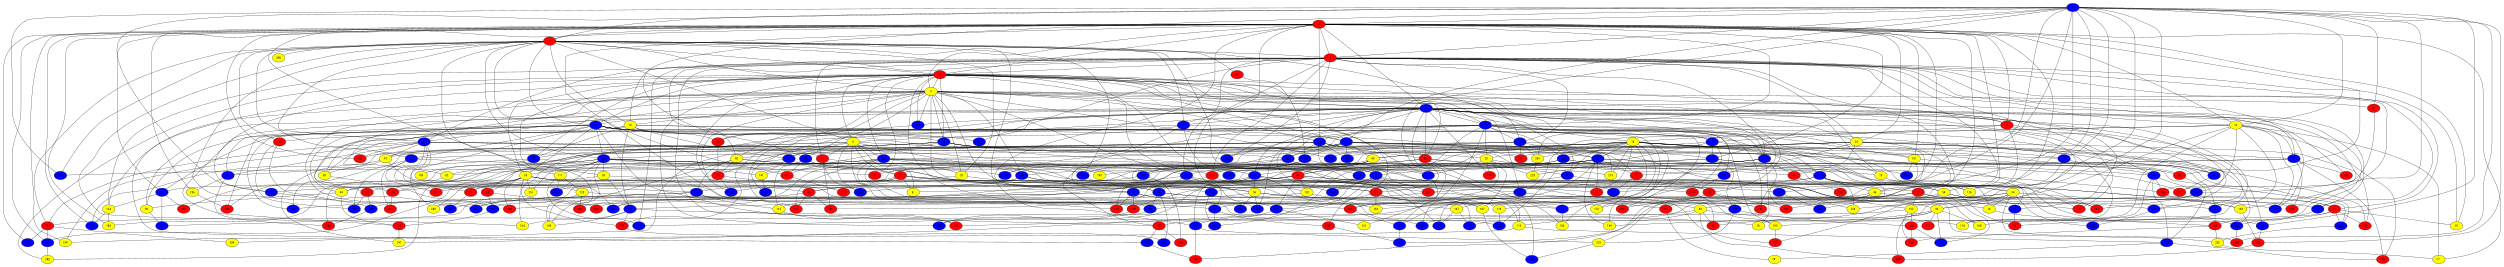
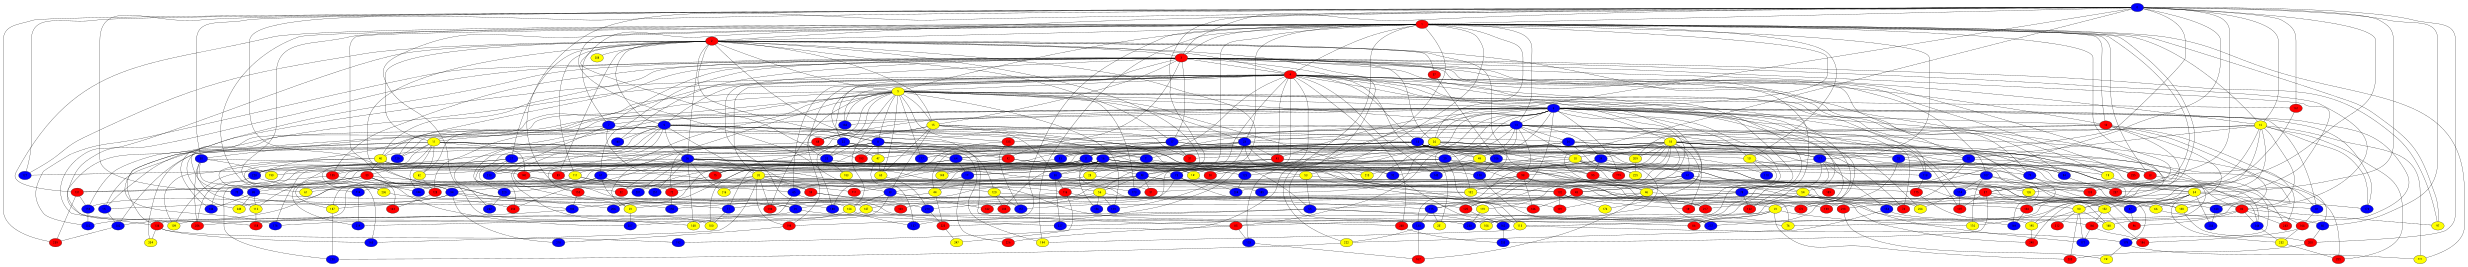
(948, 124) -> none
(492, 149) -> none
(1376, 209) -> none
(1774, 221) -> none
(48, 259) -> none
